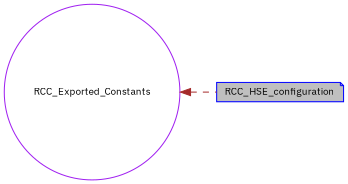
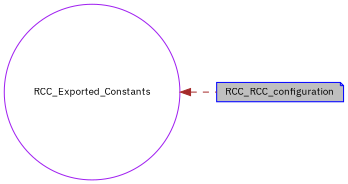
(280, 92) -> (280, 92)
